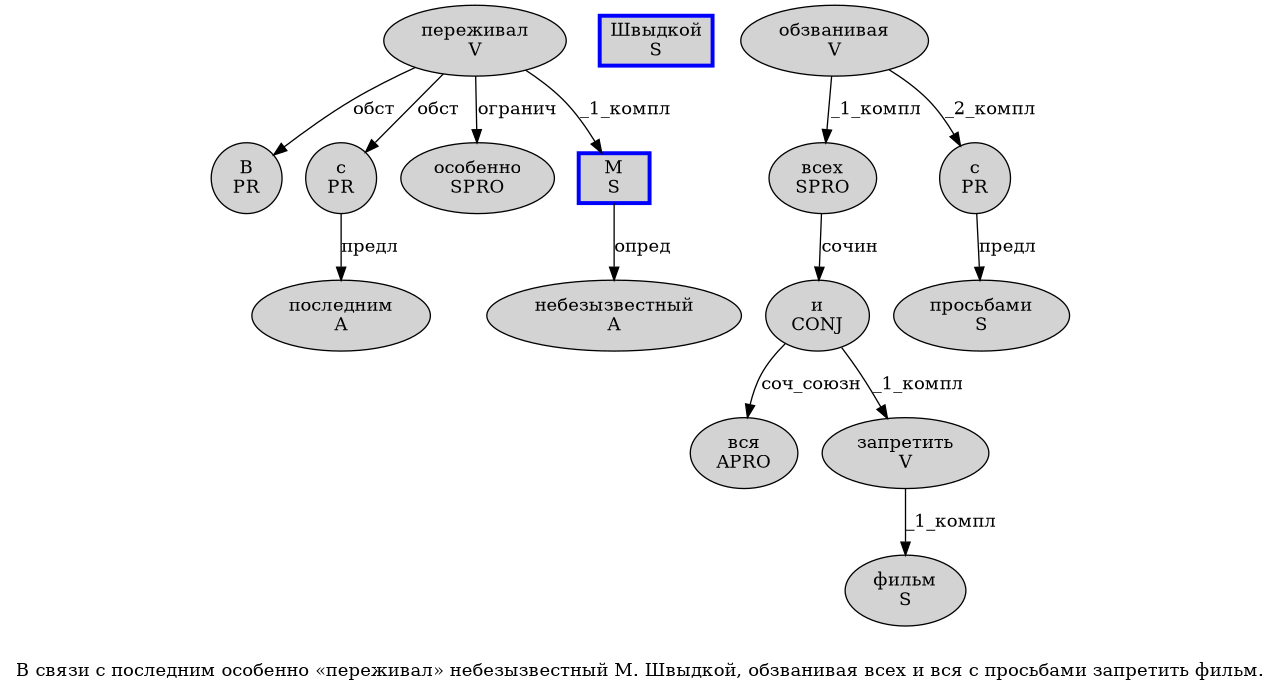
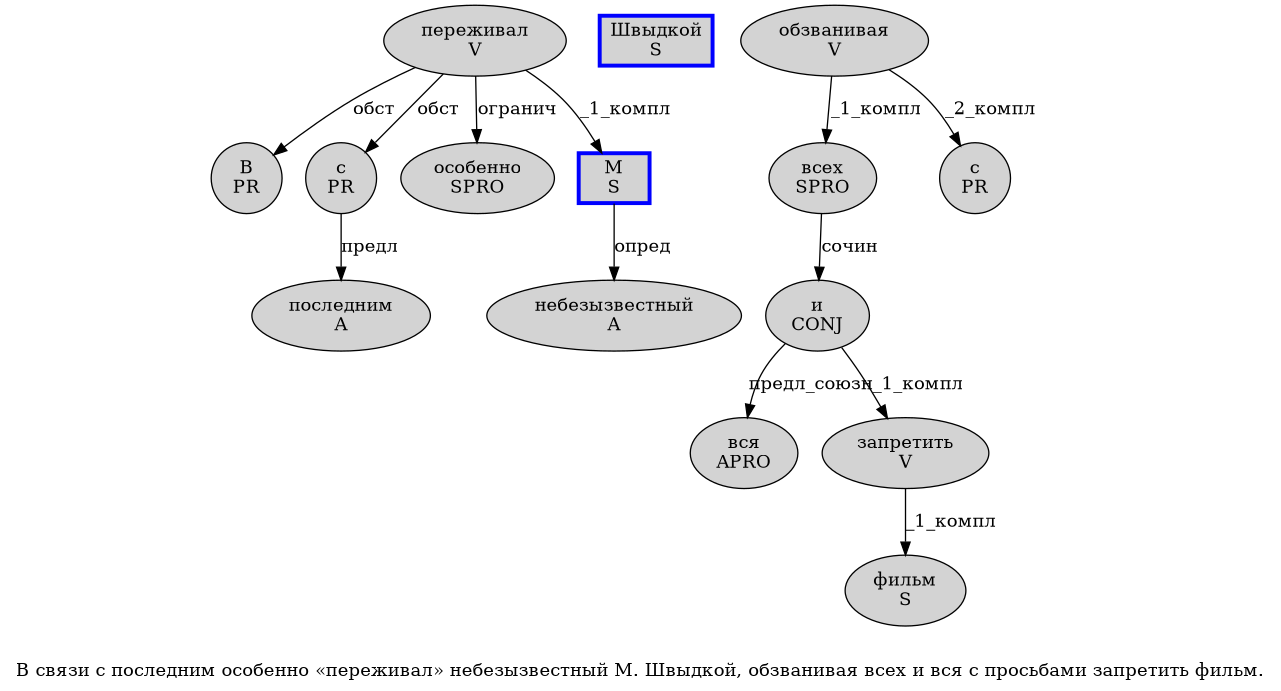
(982, 316) -> none
(811, 384) -> (811, 384)
